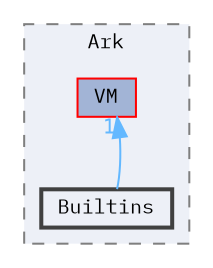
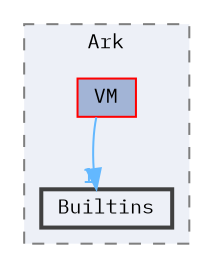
(120, 163) -> (93, 143)
